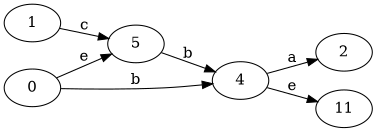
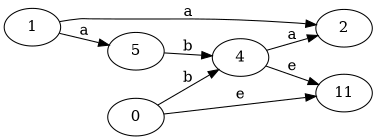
none -> (183, 19)
(84, 26) -> (84, 31)
(79, 68) -> (235, 106)
